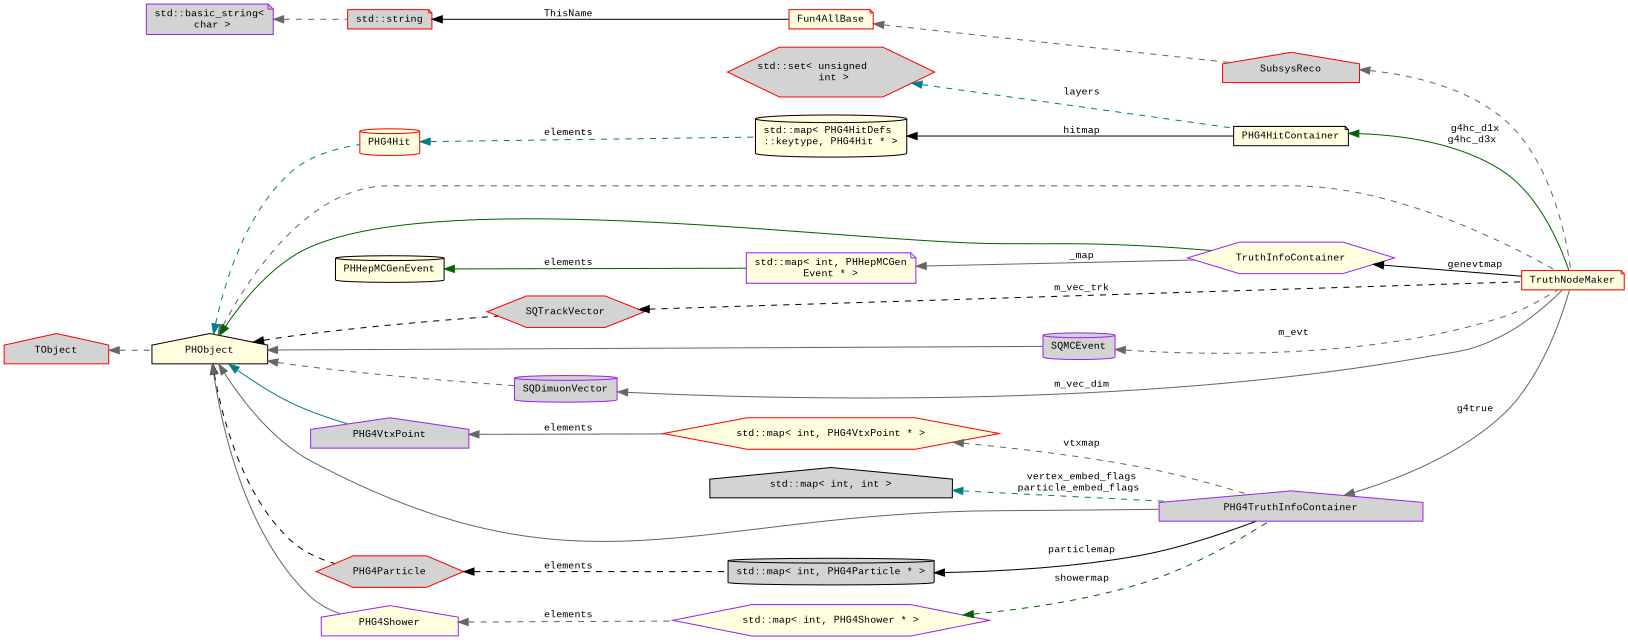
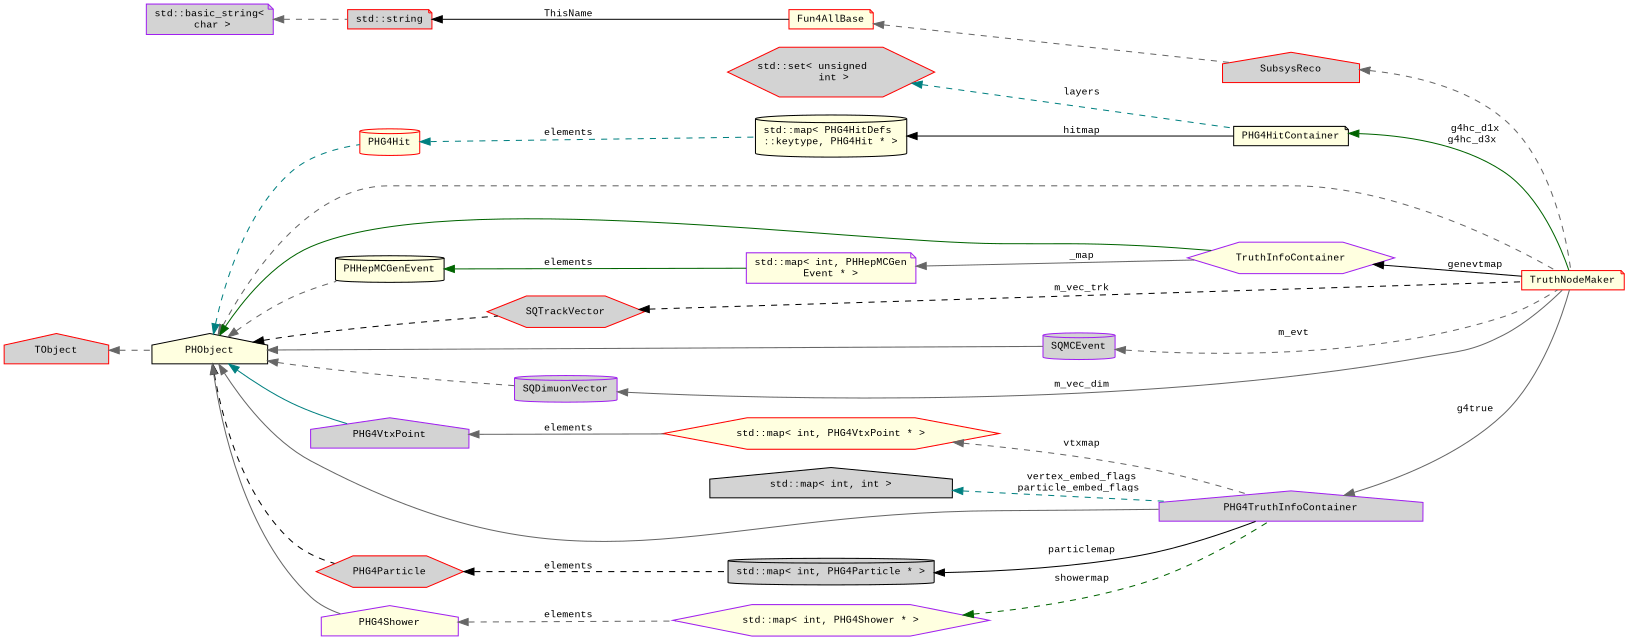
none -> (284, 301)
